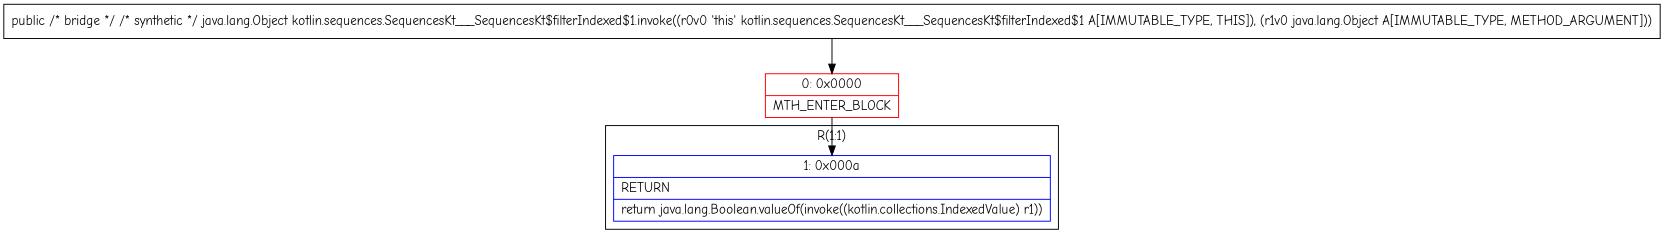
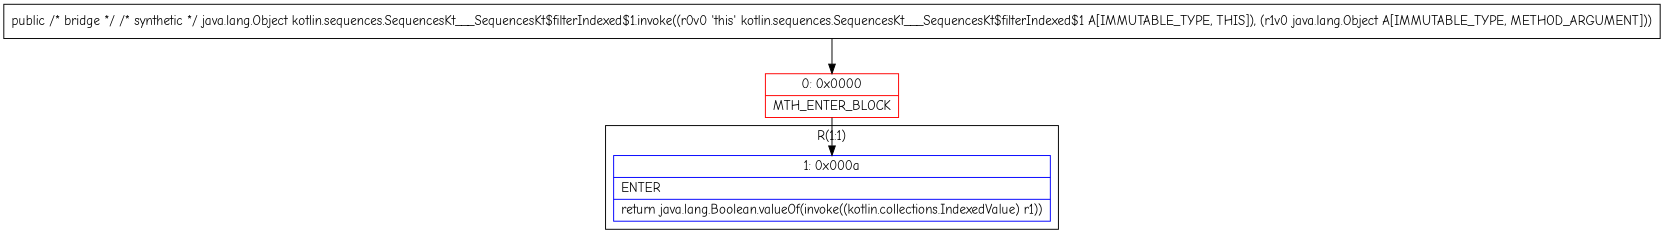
(646, 188) -> (641, 188)
